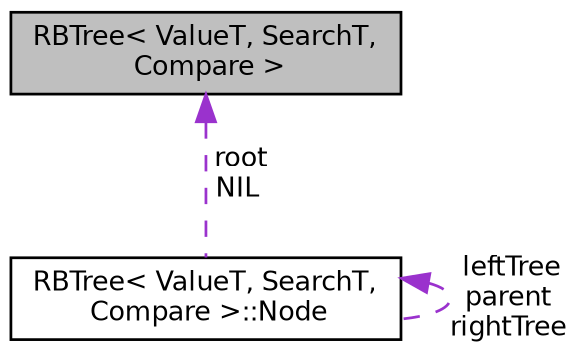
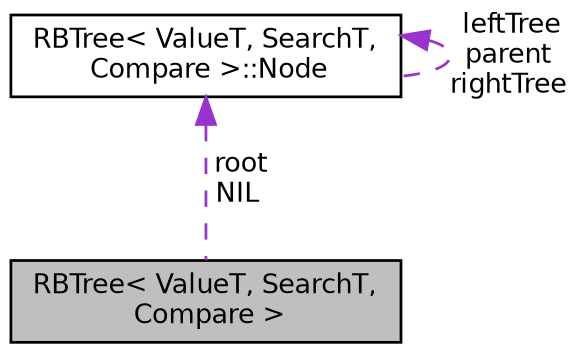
(206, 190) -> (206, 193)
